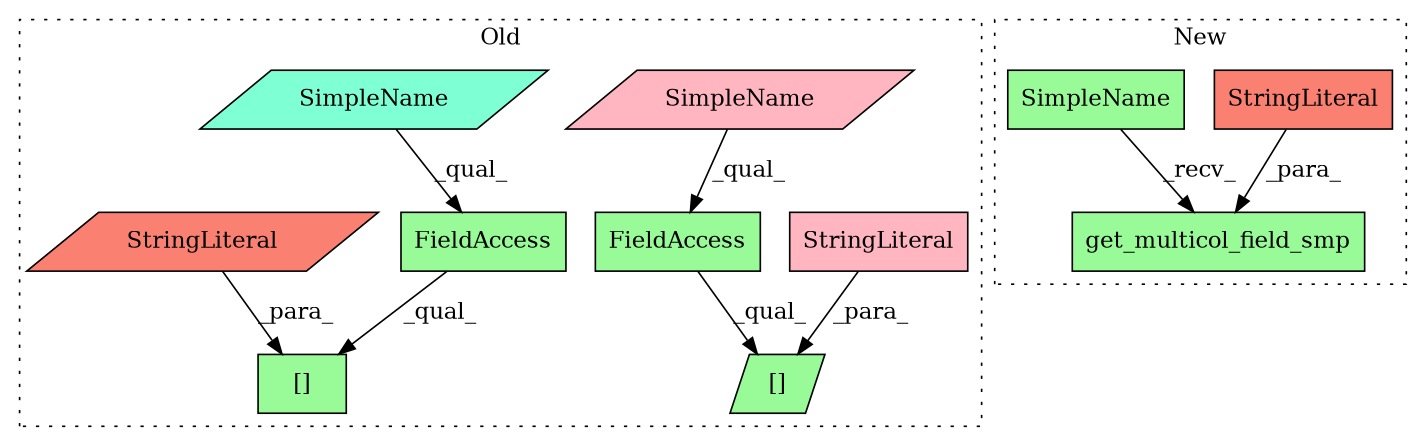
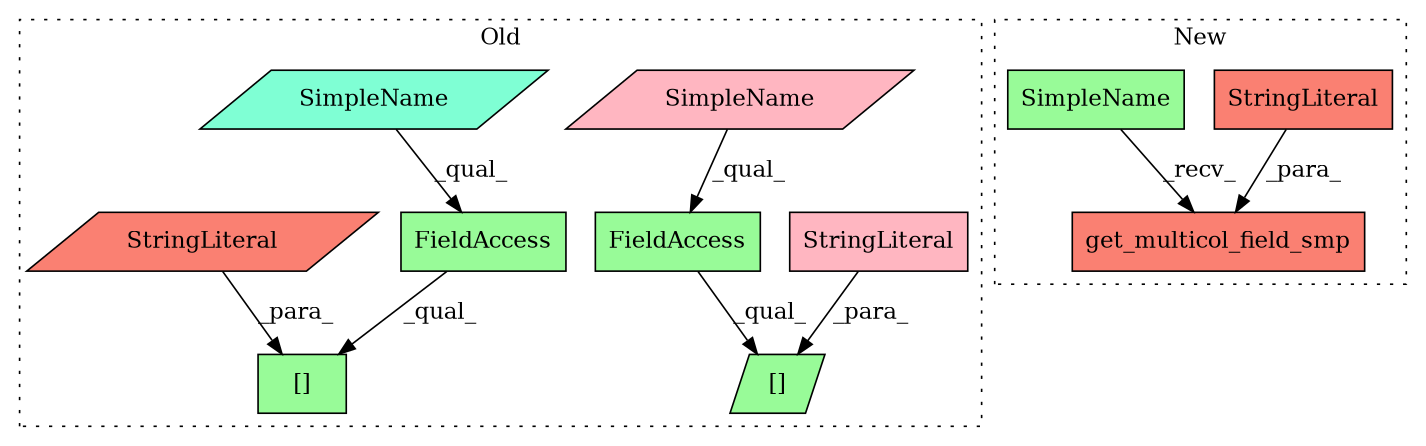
(1218, 242) -> (1218, 242)
